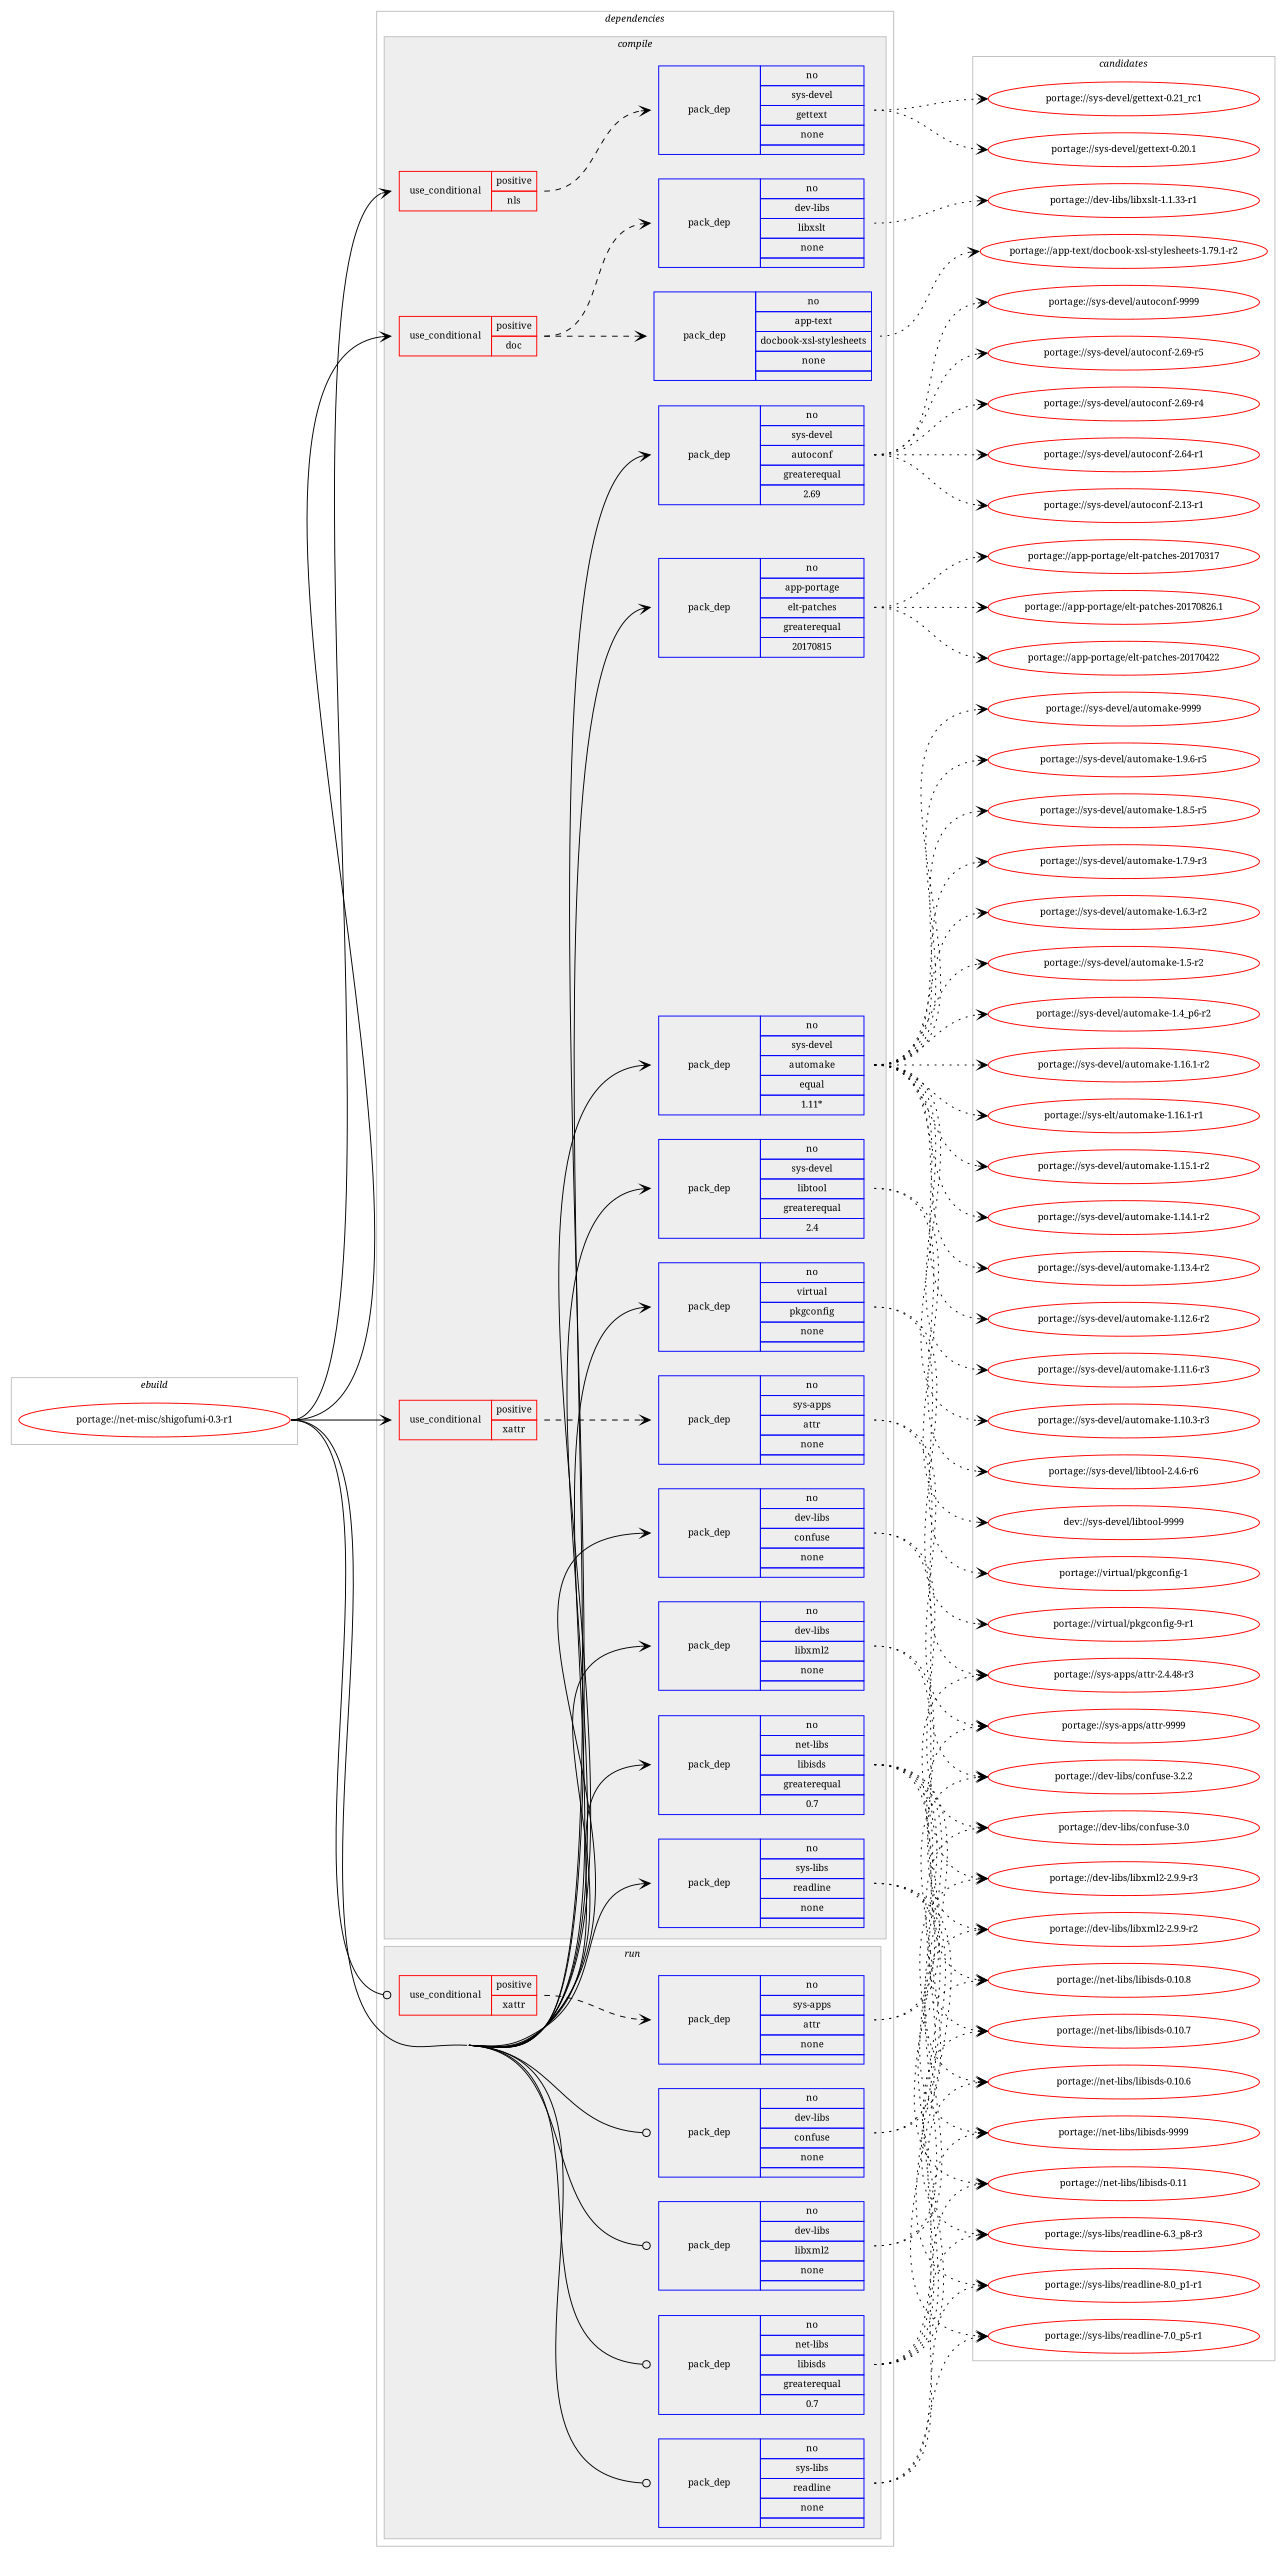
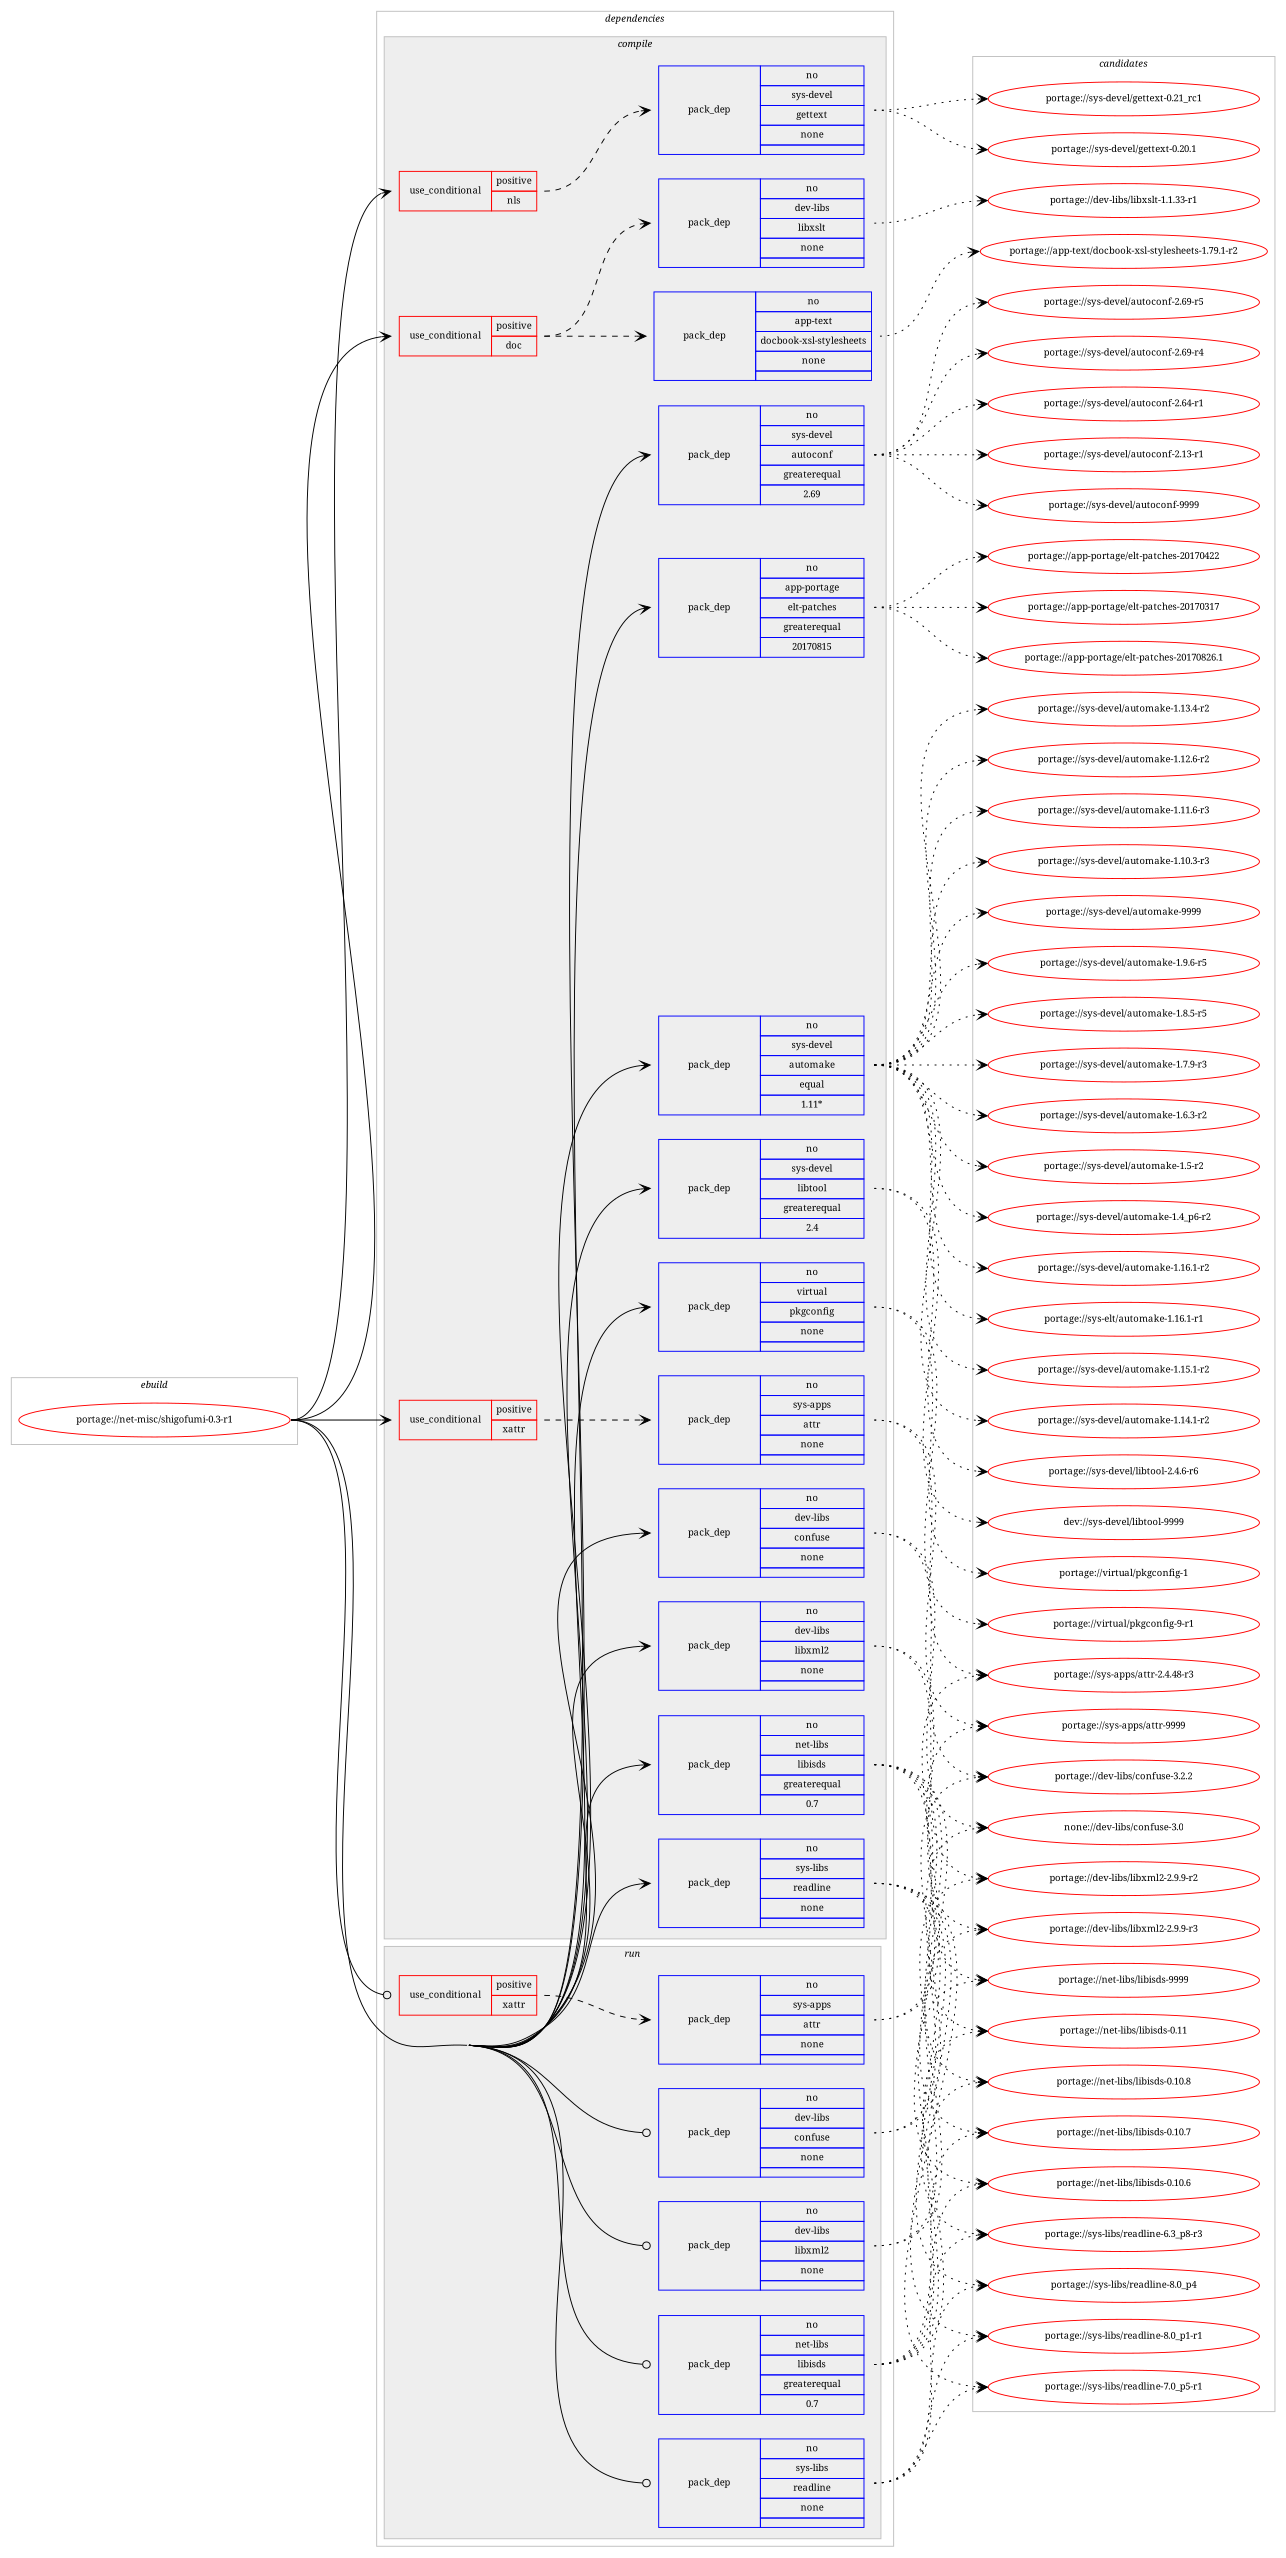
(1124, 1828) -> (1124, 1828)
none -> (1124, 2285)
